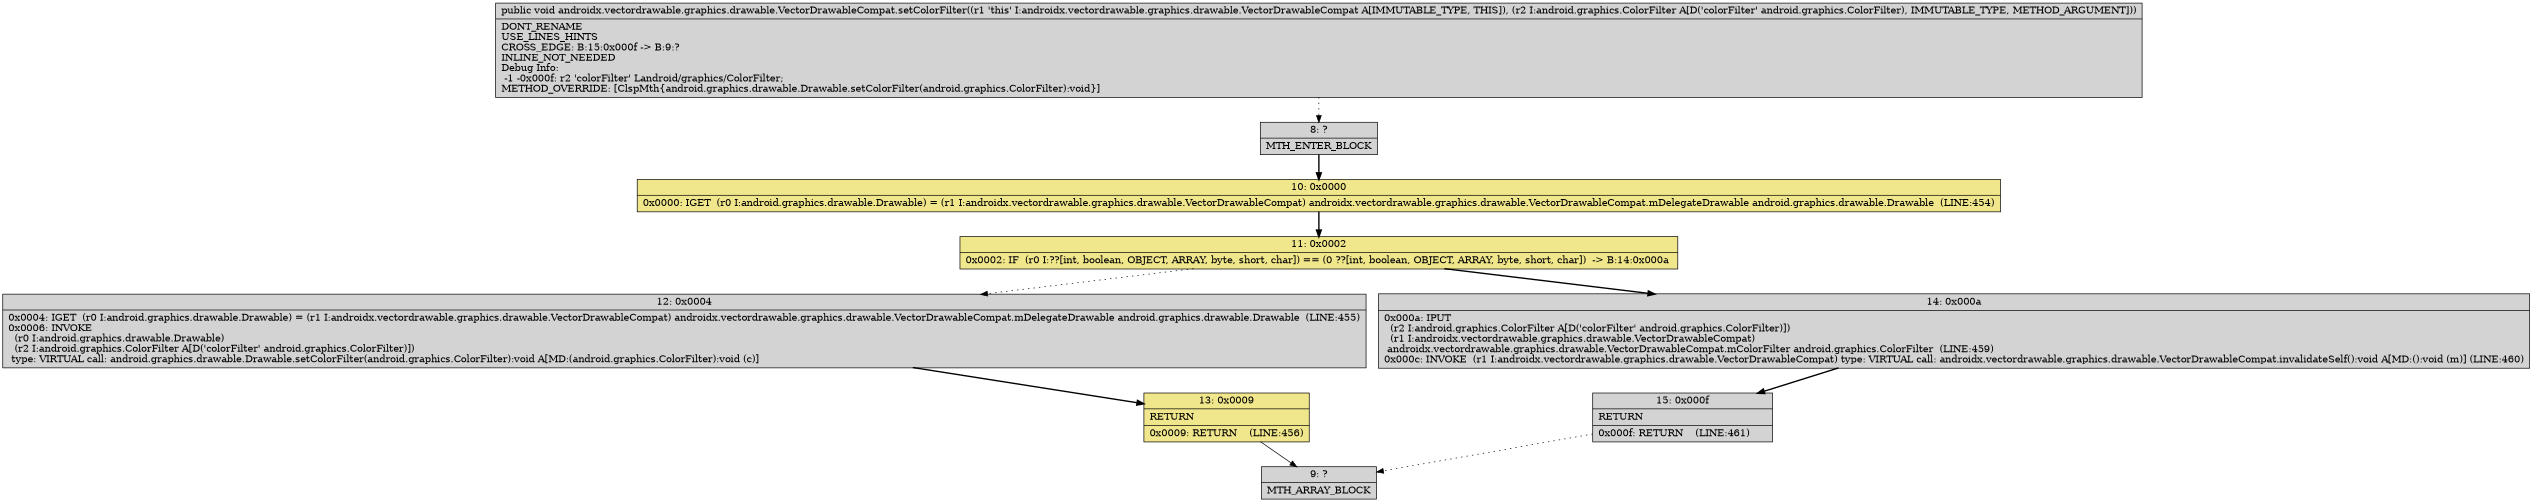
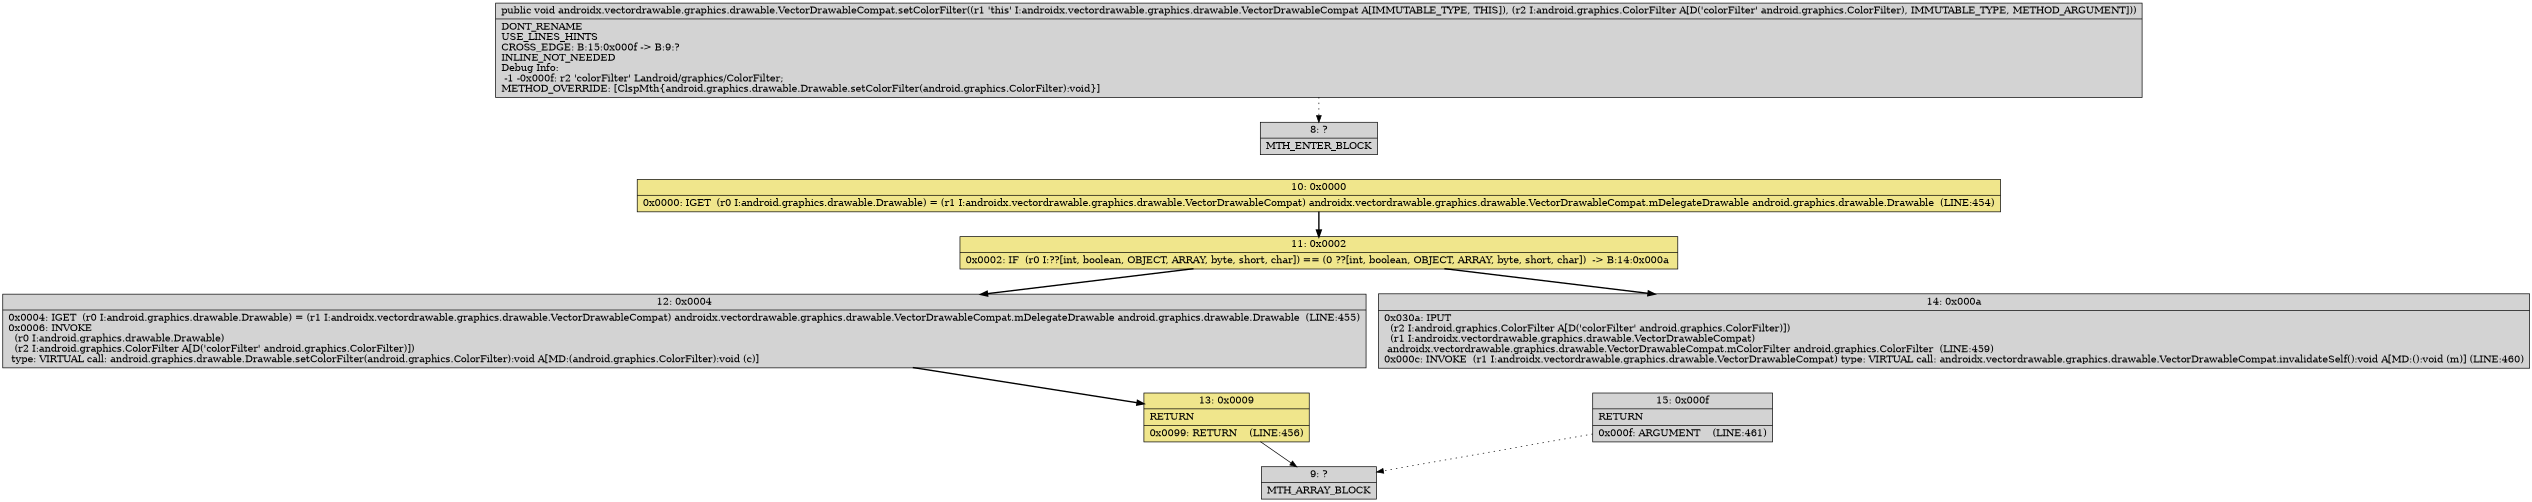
(1319, 164) -> none
(1091, 281) -> (1091, 281)
(1420, 318) -> (1420, 318)
(1801, 380) -> none
(1227, 433) -> (1227, 433)
(1674, 433) -> (1683, 433)
